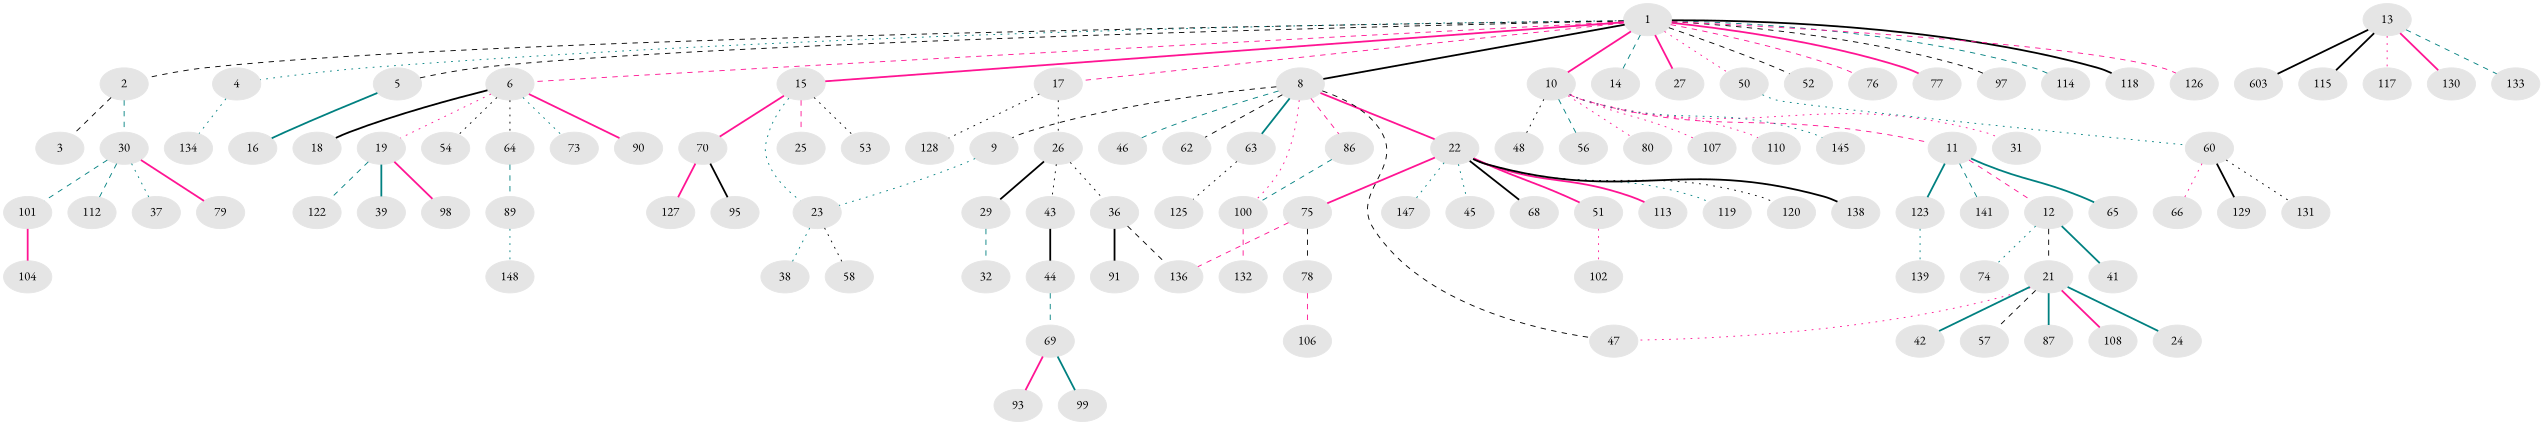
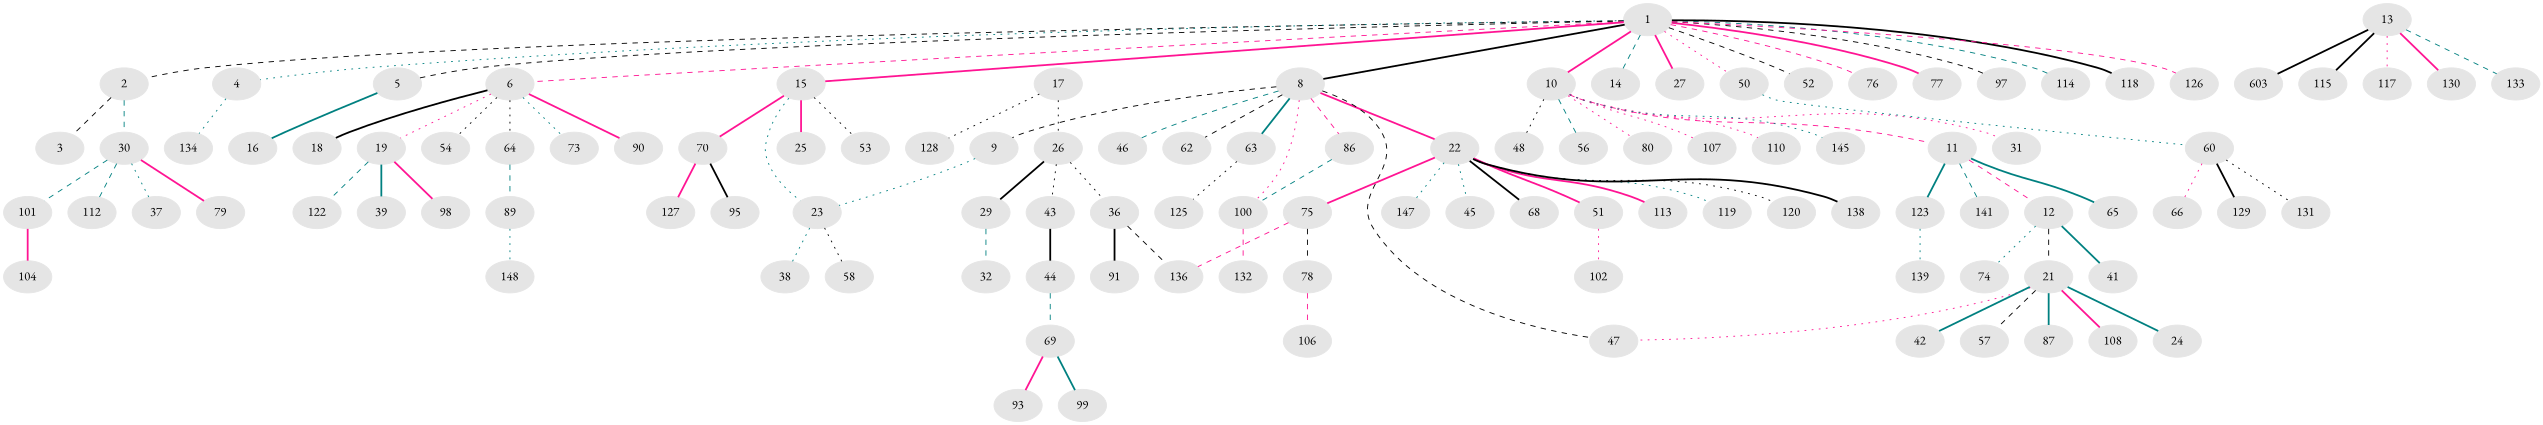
(1353, 52) -> none
(801, 116) -> (801, 116)
